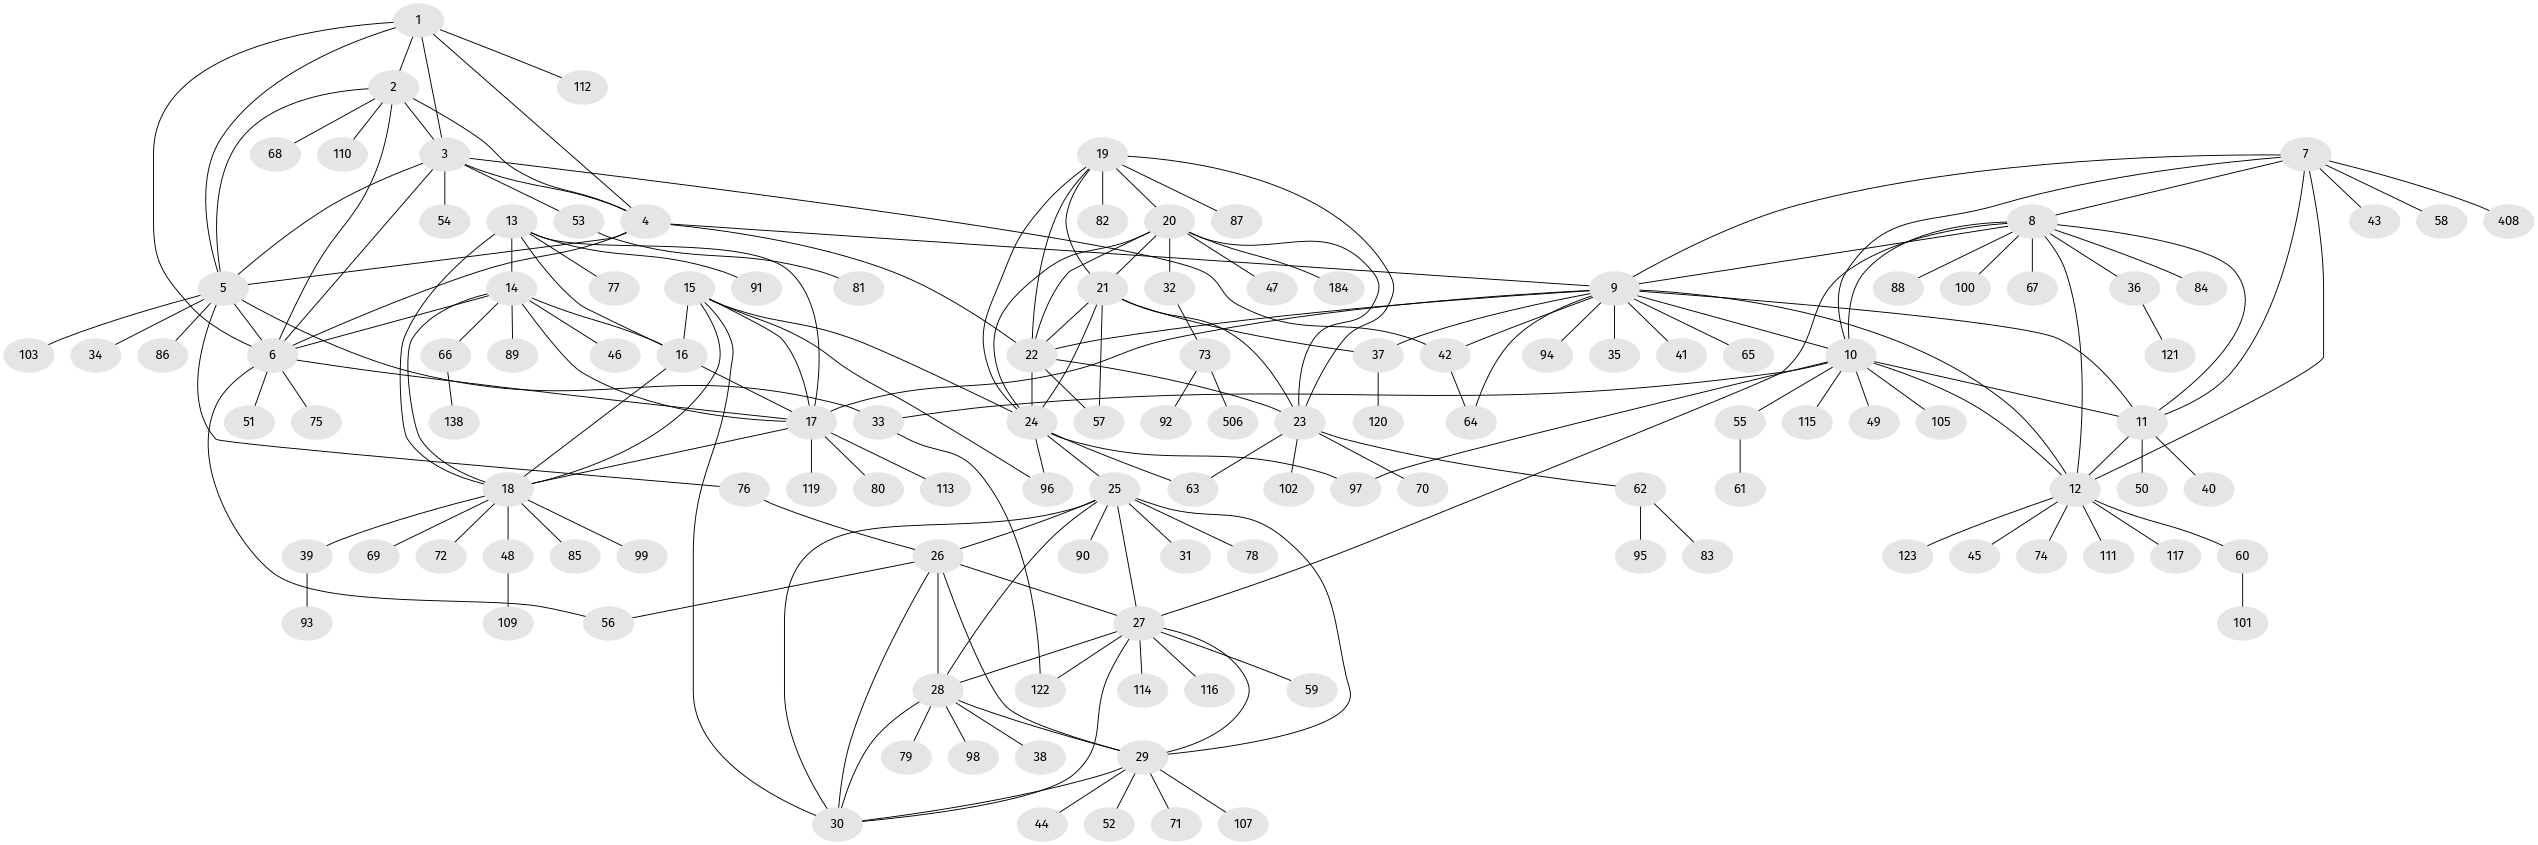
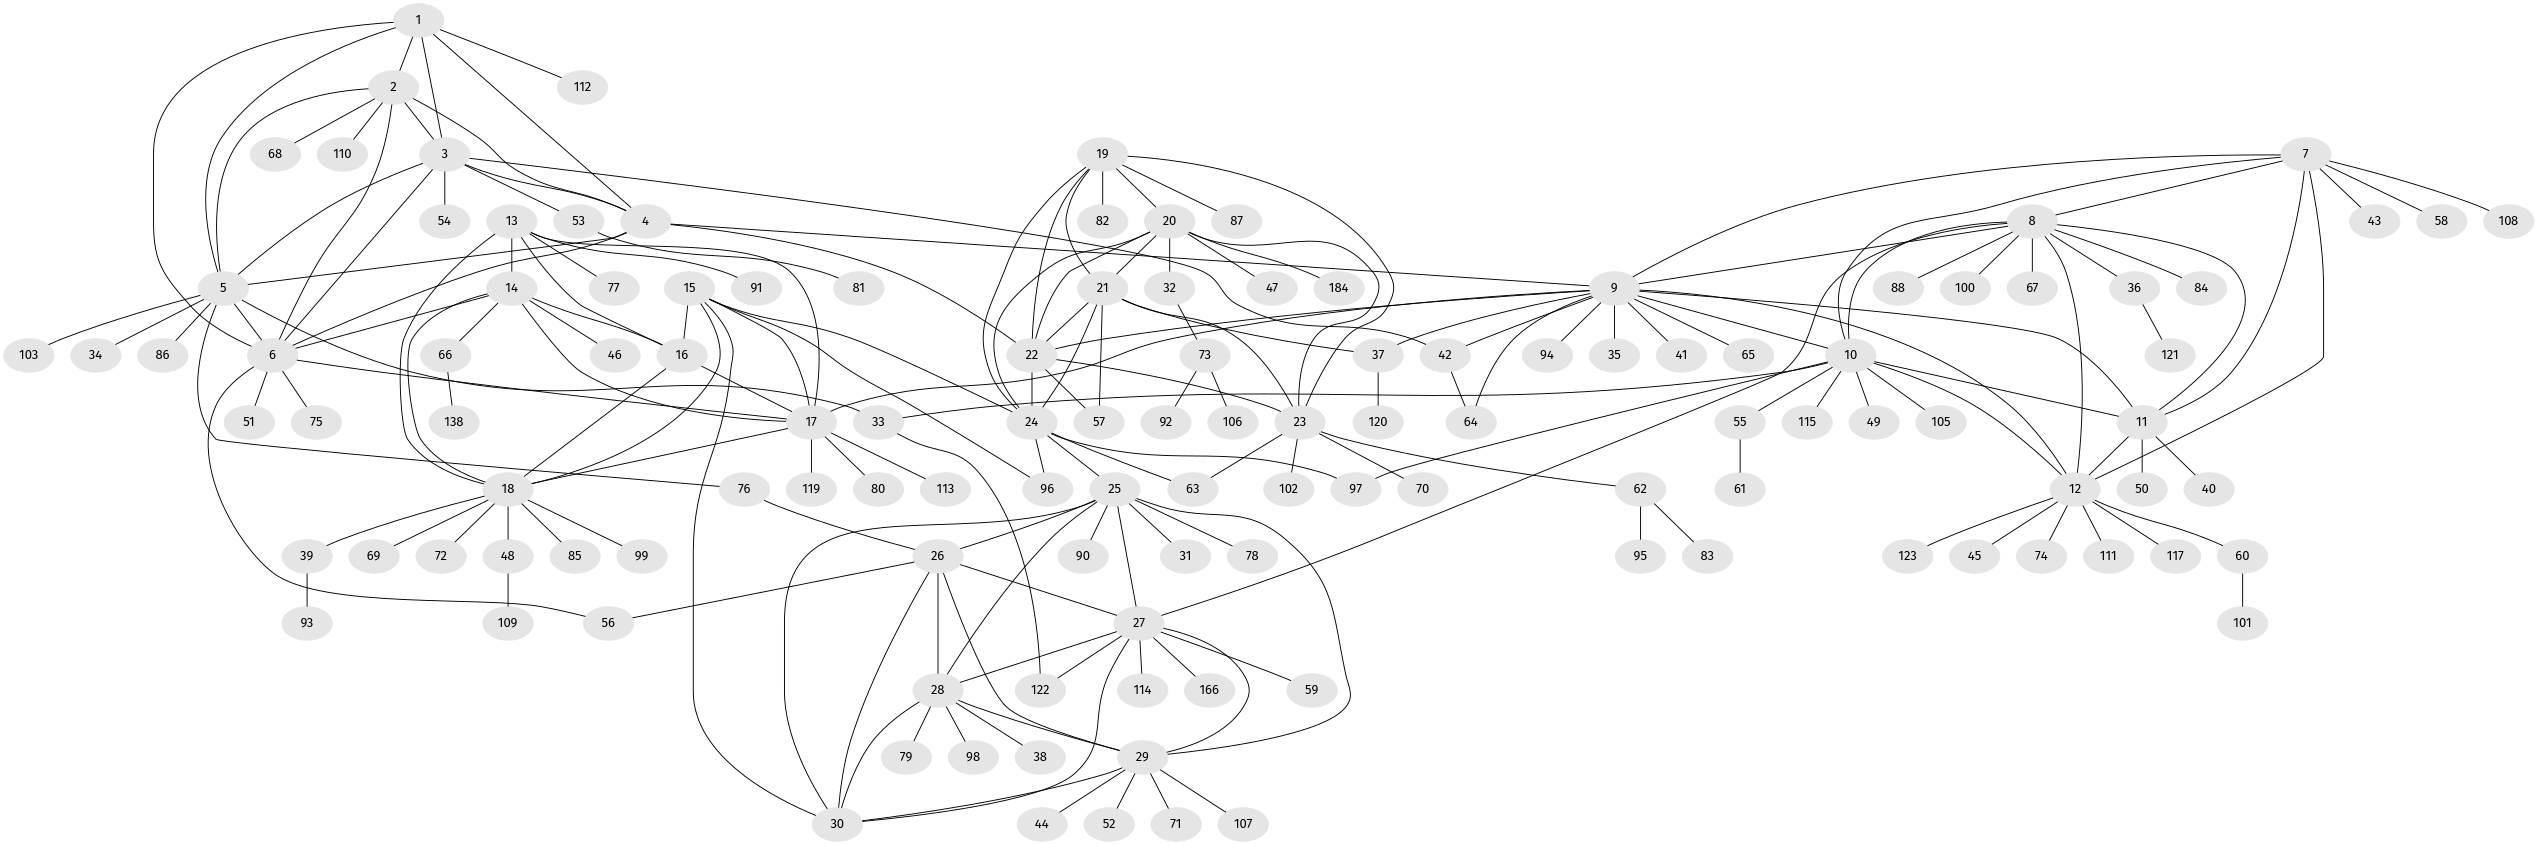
(2509, 221) -> (2509, 221)
(513, 355) -> none
(1233, 422) -> (1233, 422)
(1210, 690) -> (1210, 690)
